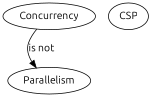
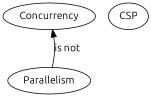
(28, 45) -> (55, 52)
